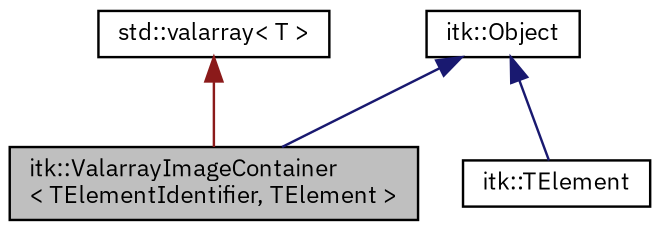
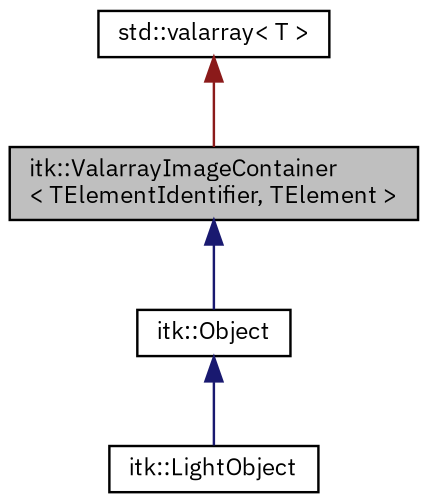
(361, 108) -> (214, 277)
(557, 184) -> (214, 469)
